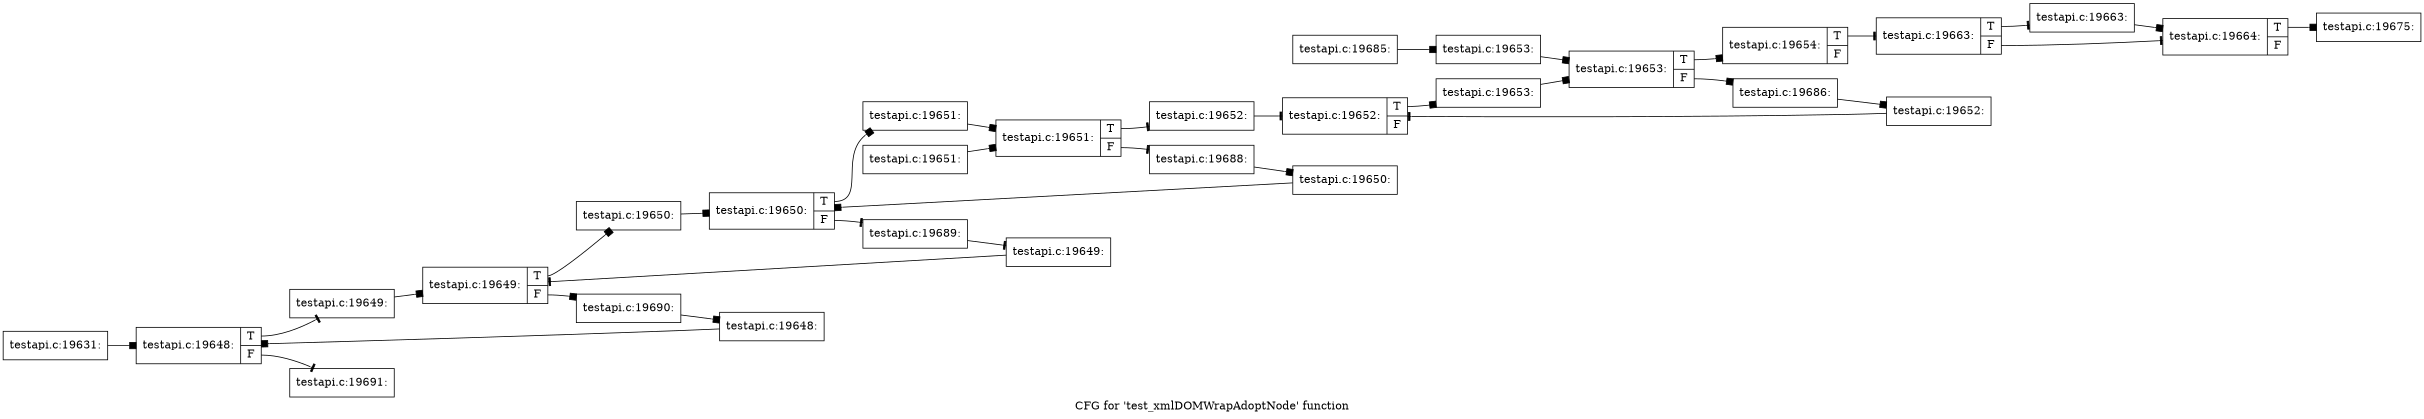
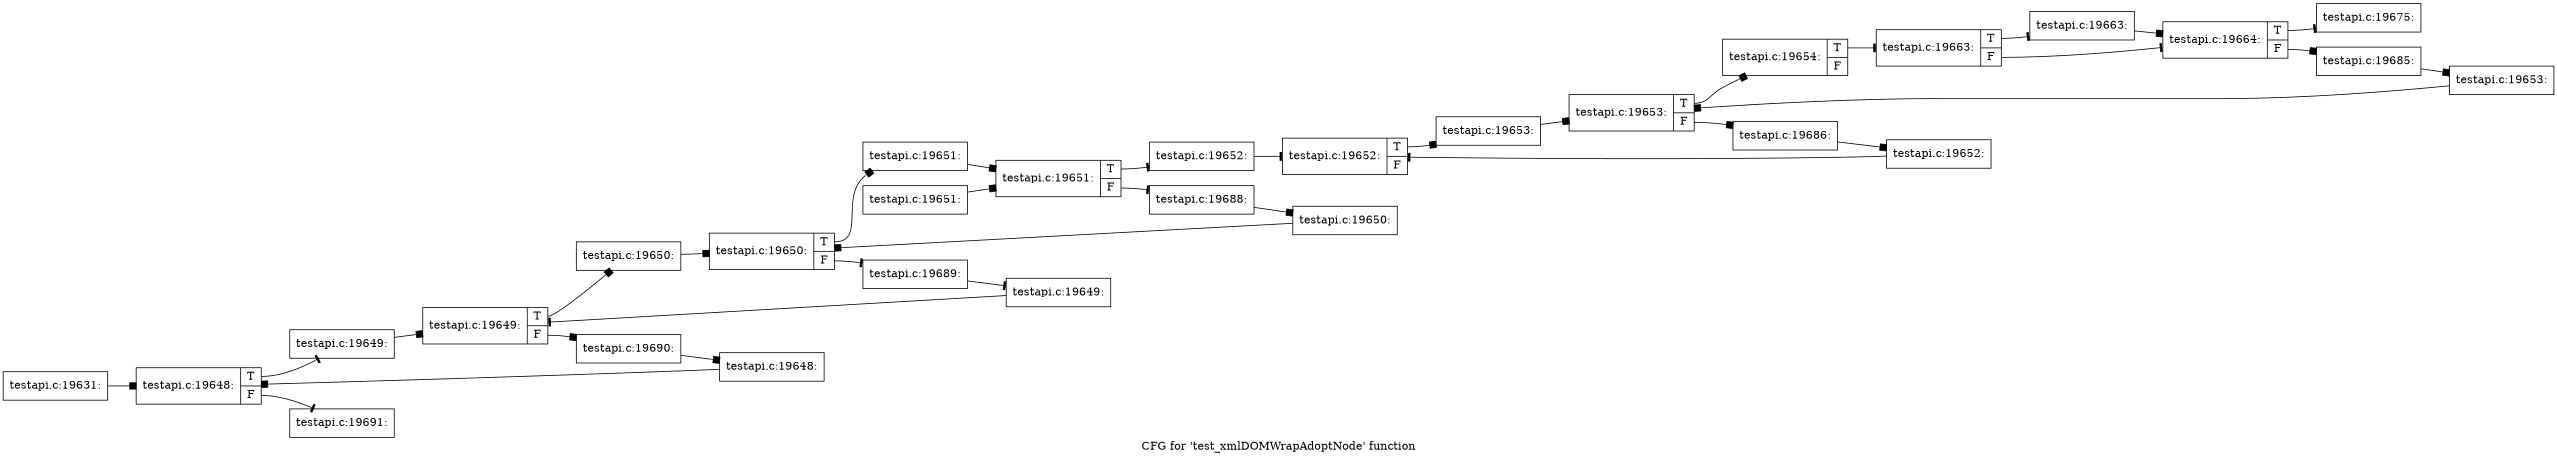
(2298, 27) -> (2300, 30)
none -> (2298, 50)
